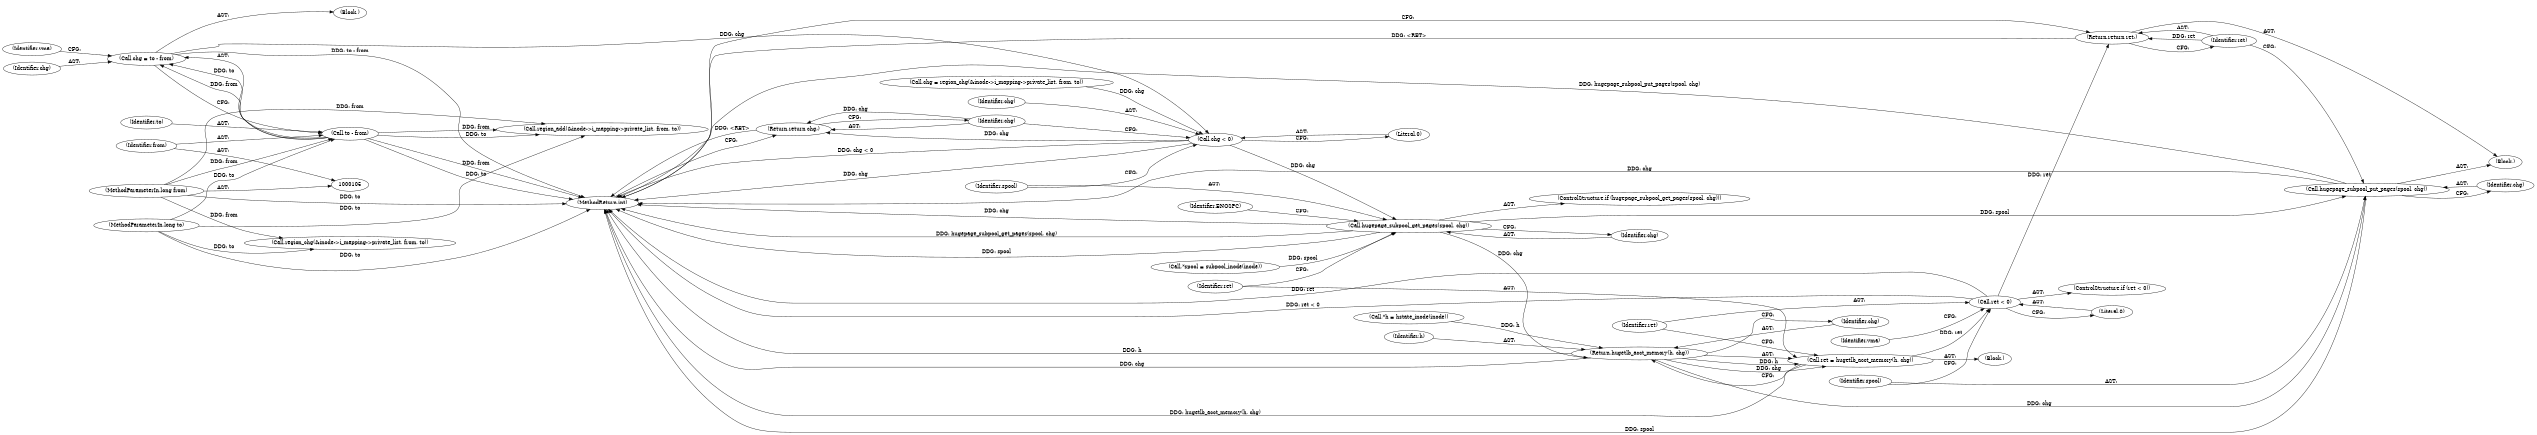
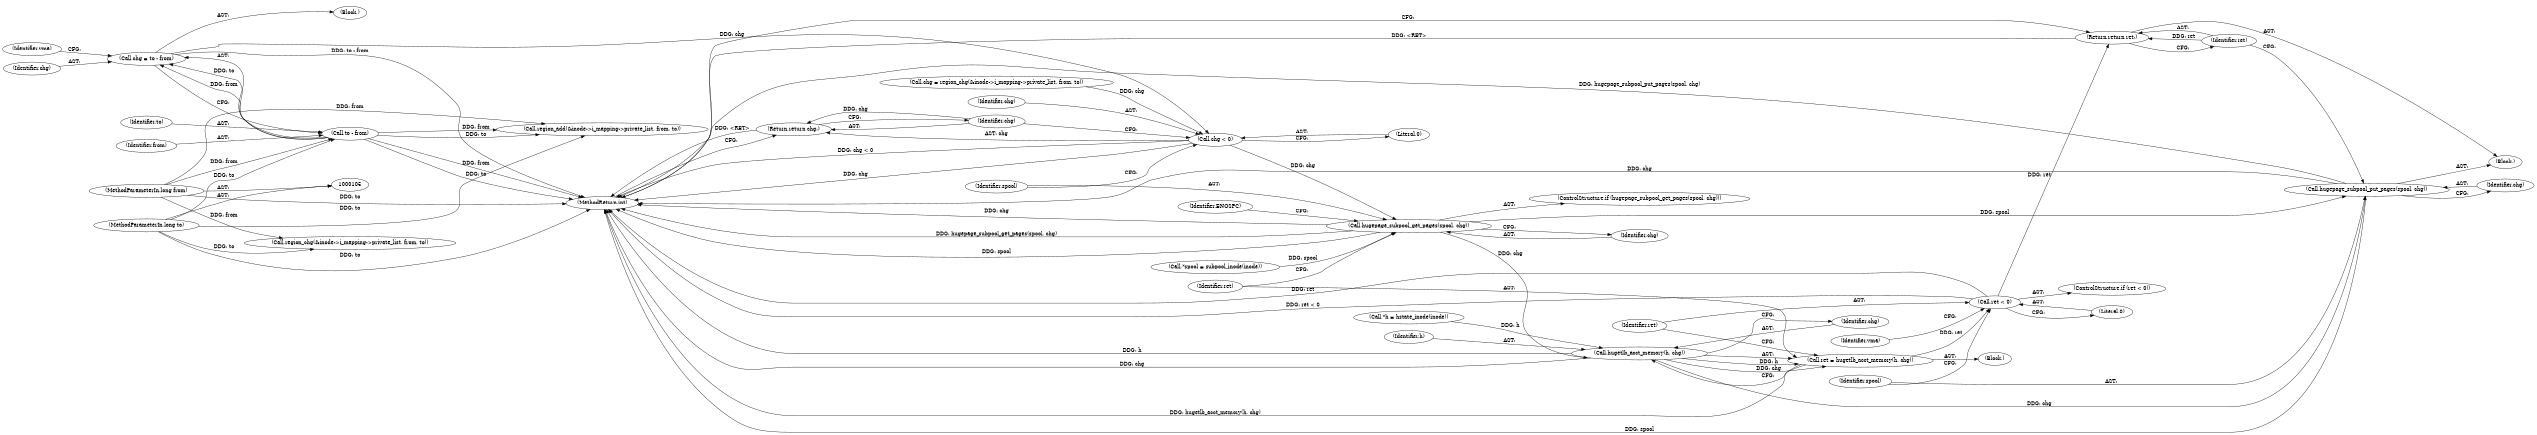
(997, 134) -> (997, 134)
(257, 162) -> (245, 196)
(1640, 353) -> (1640, 353)
